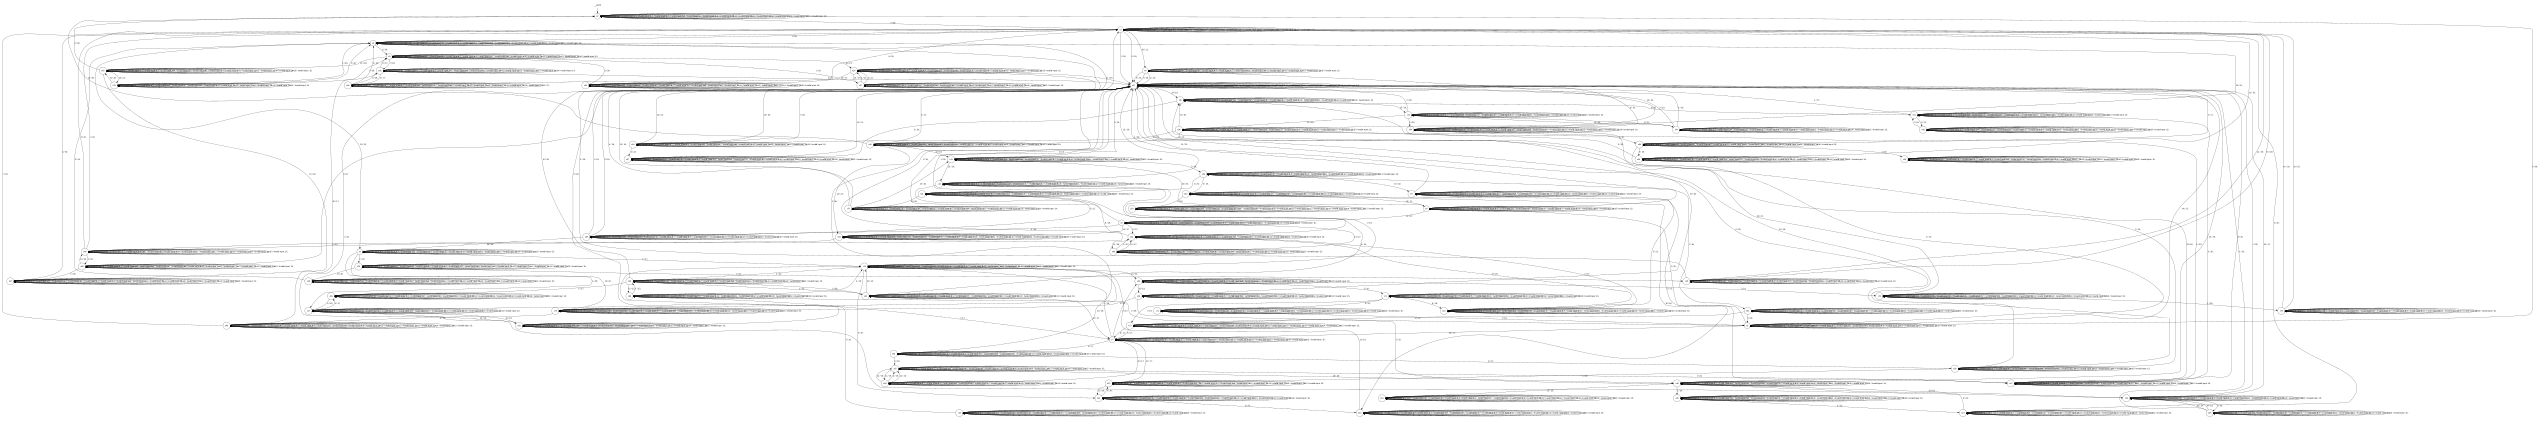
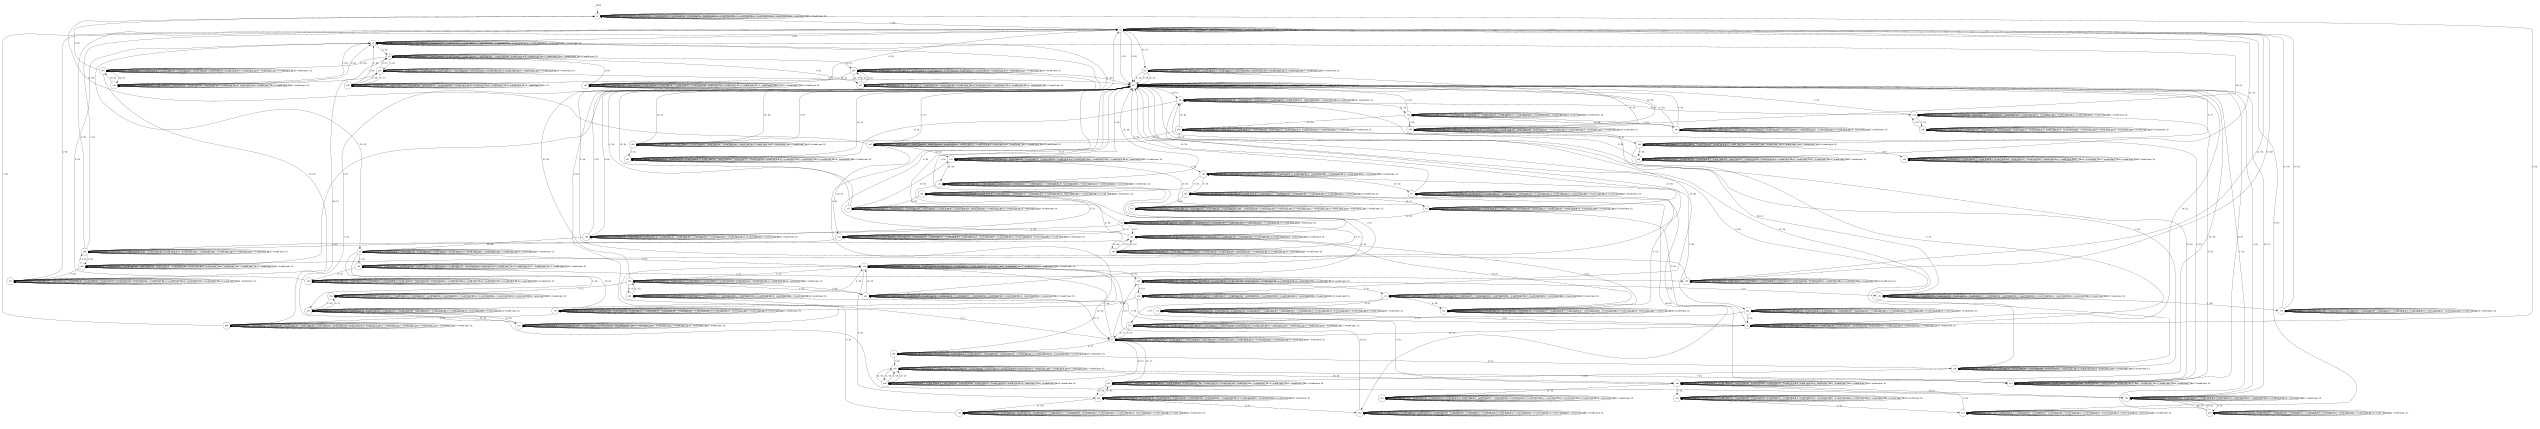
none -> (1174, 257)
none -> (1030, 406)
